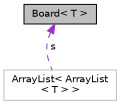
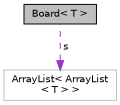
(47, 51) -> (60, 42)
